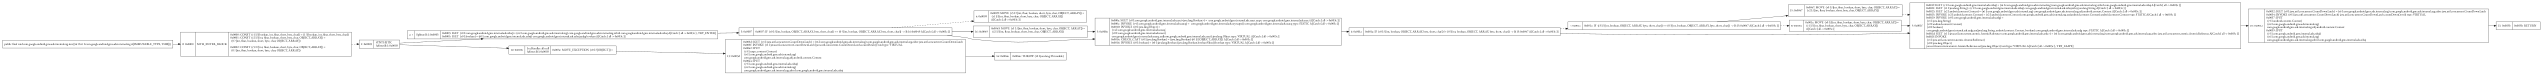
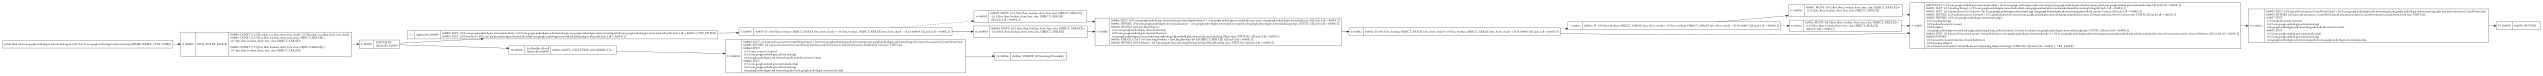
(1020, 42) -> (1090, 21)
